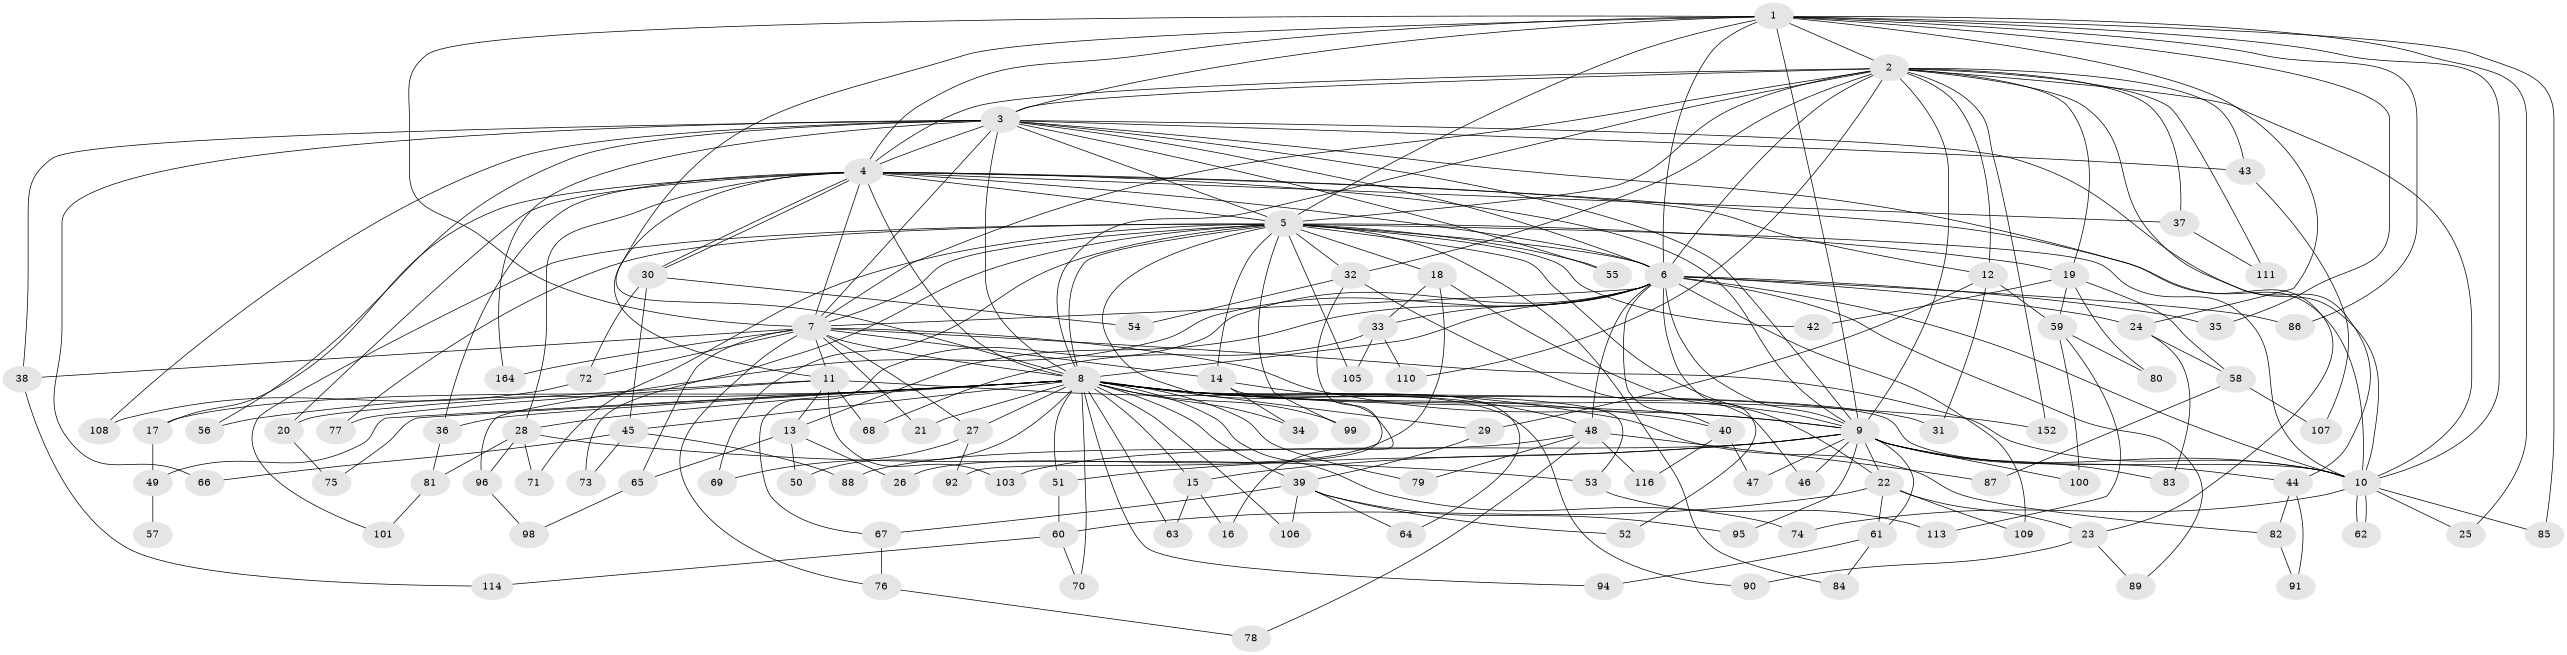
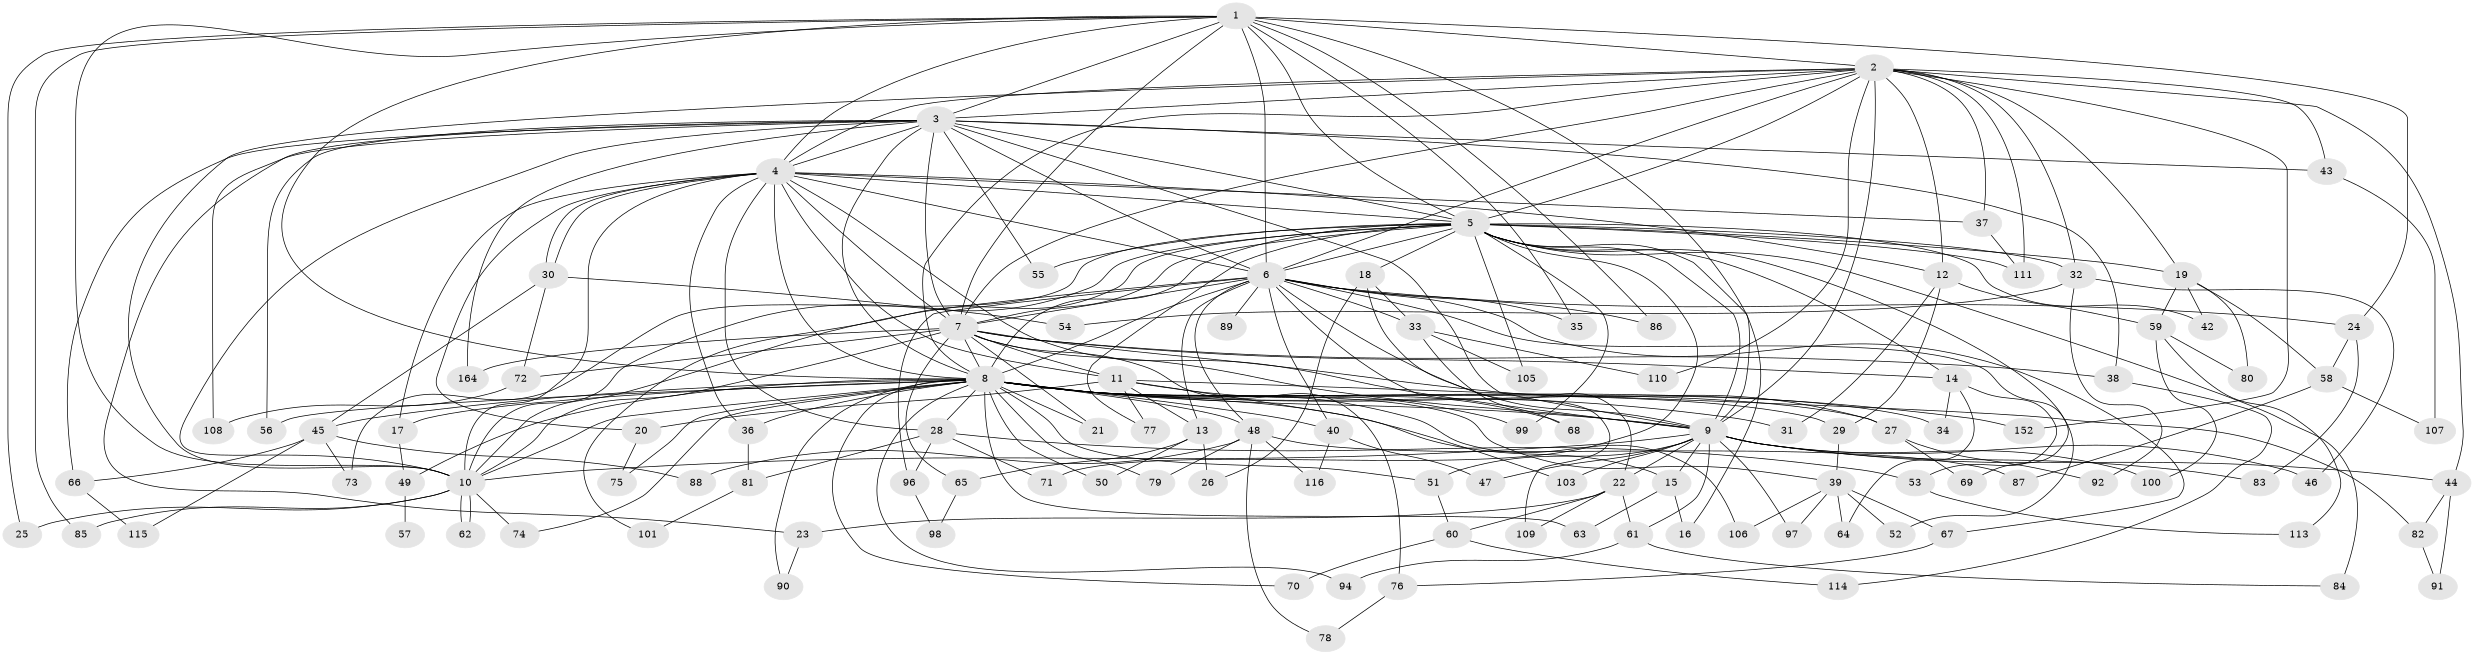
none -> (1750, 237)
none -> (138, 535)
(1739, 535) -> (1792, 535)
(2112, 561) -> none
